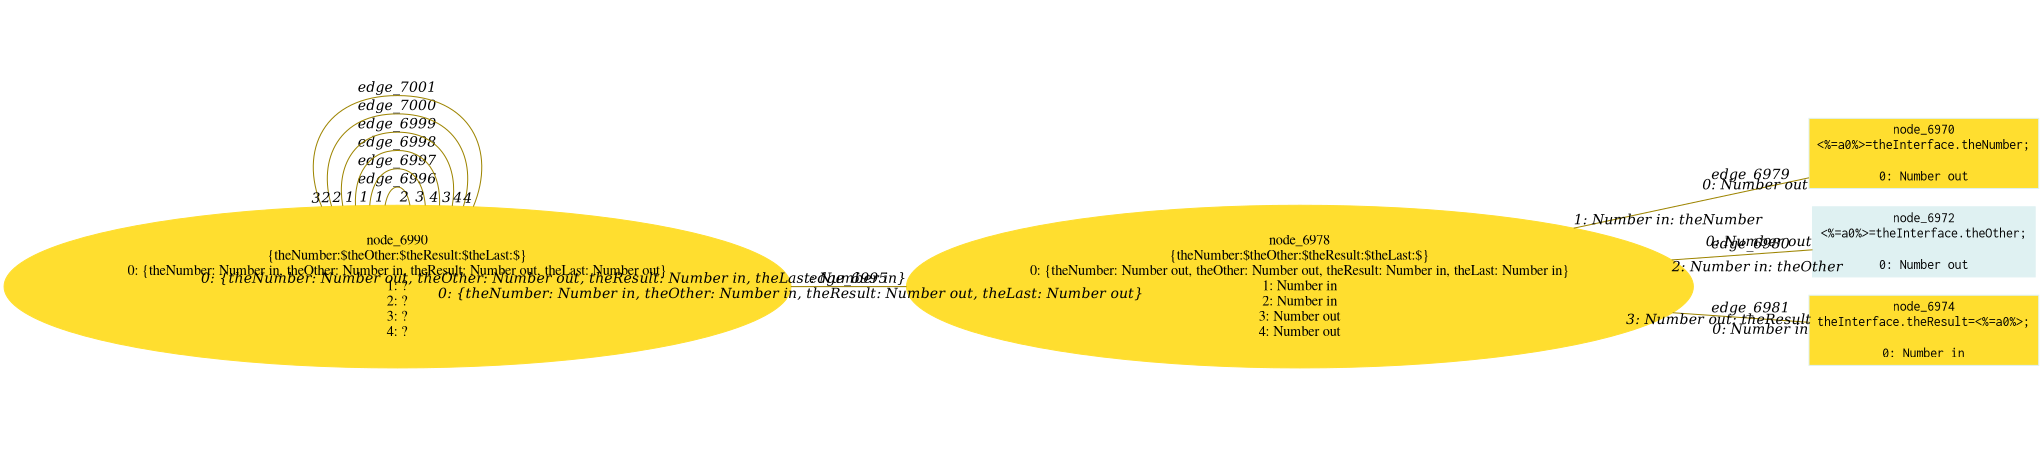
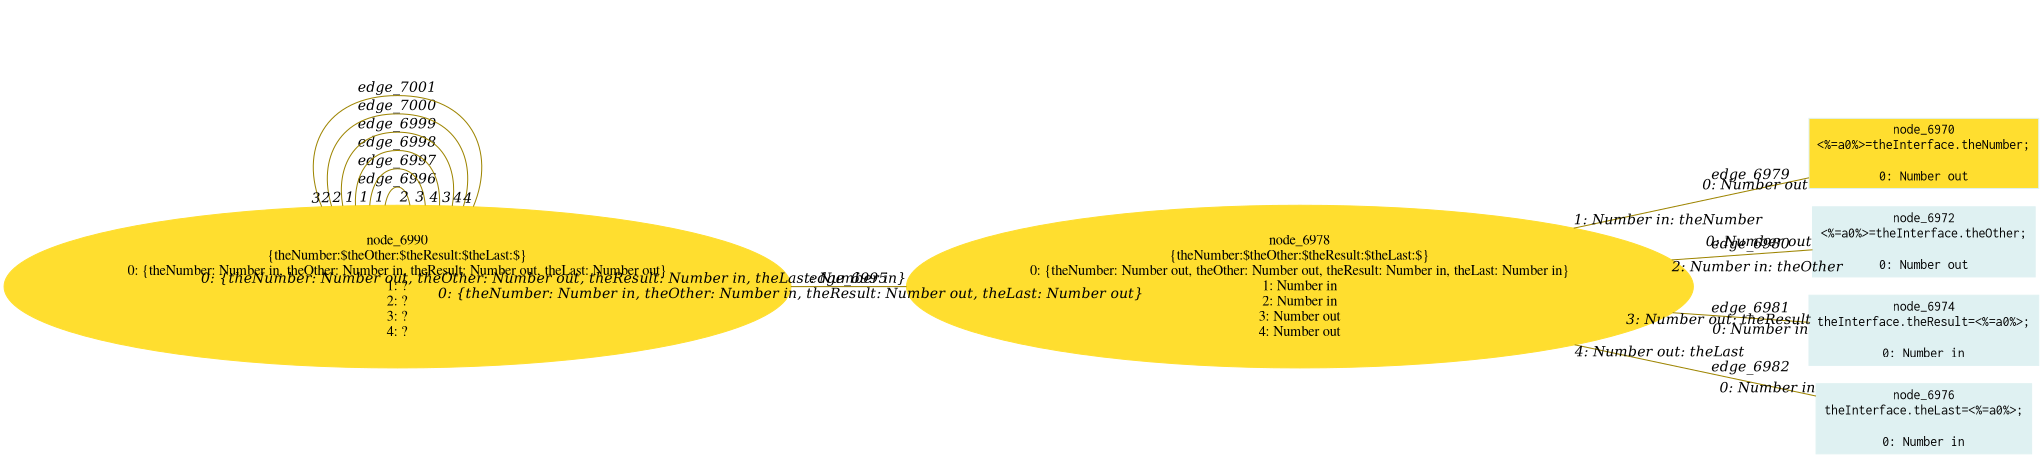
(1924, 330) -> (1924, 330)
none -> (1924, 419)
